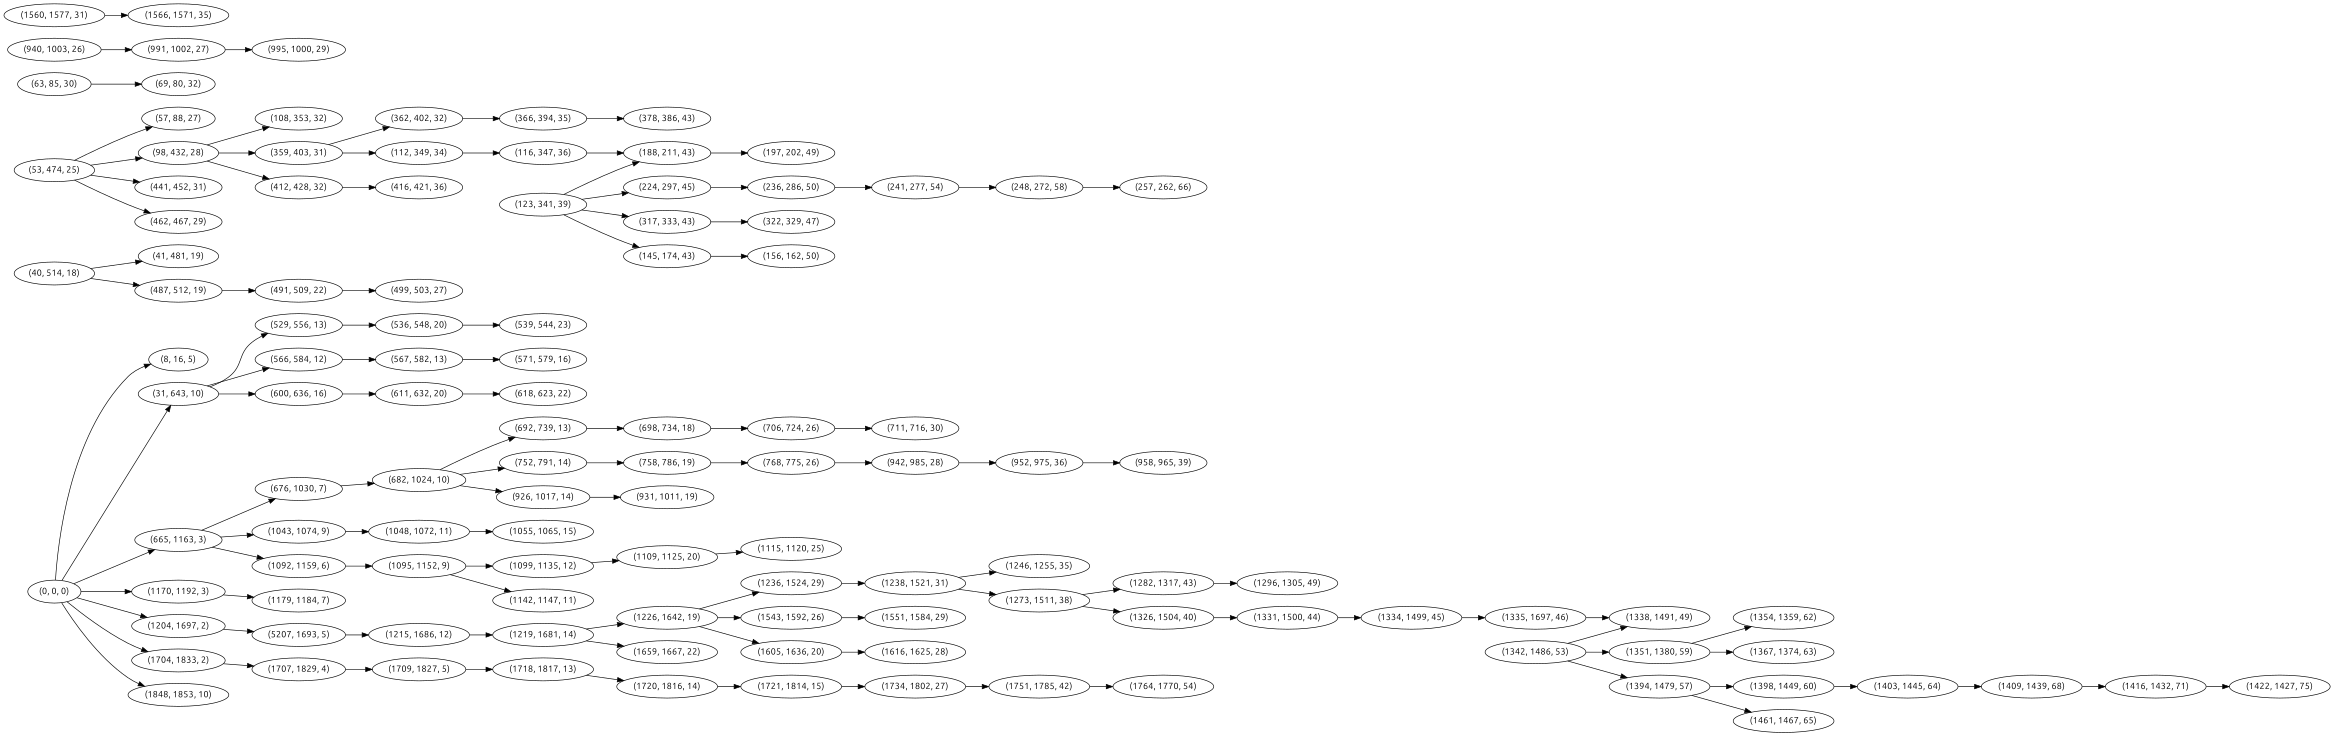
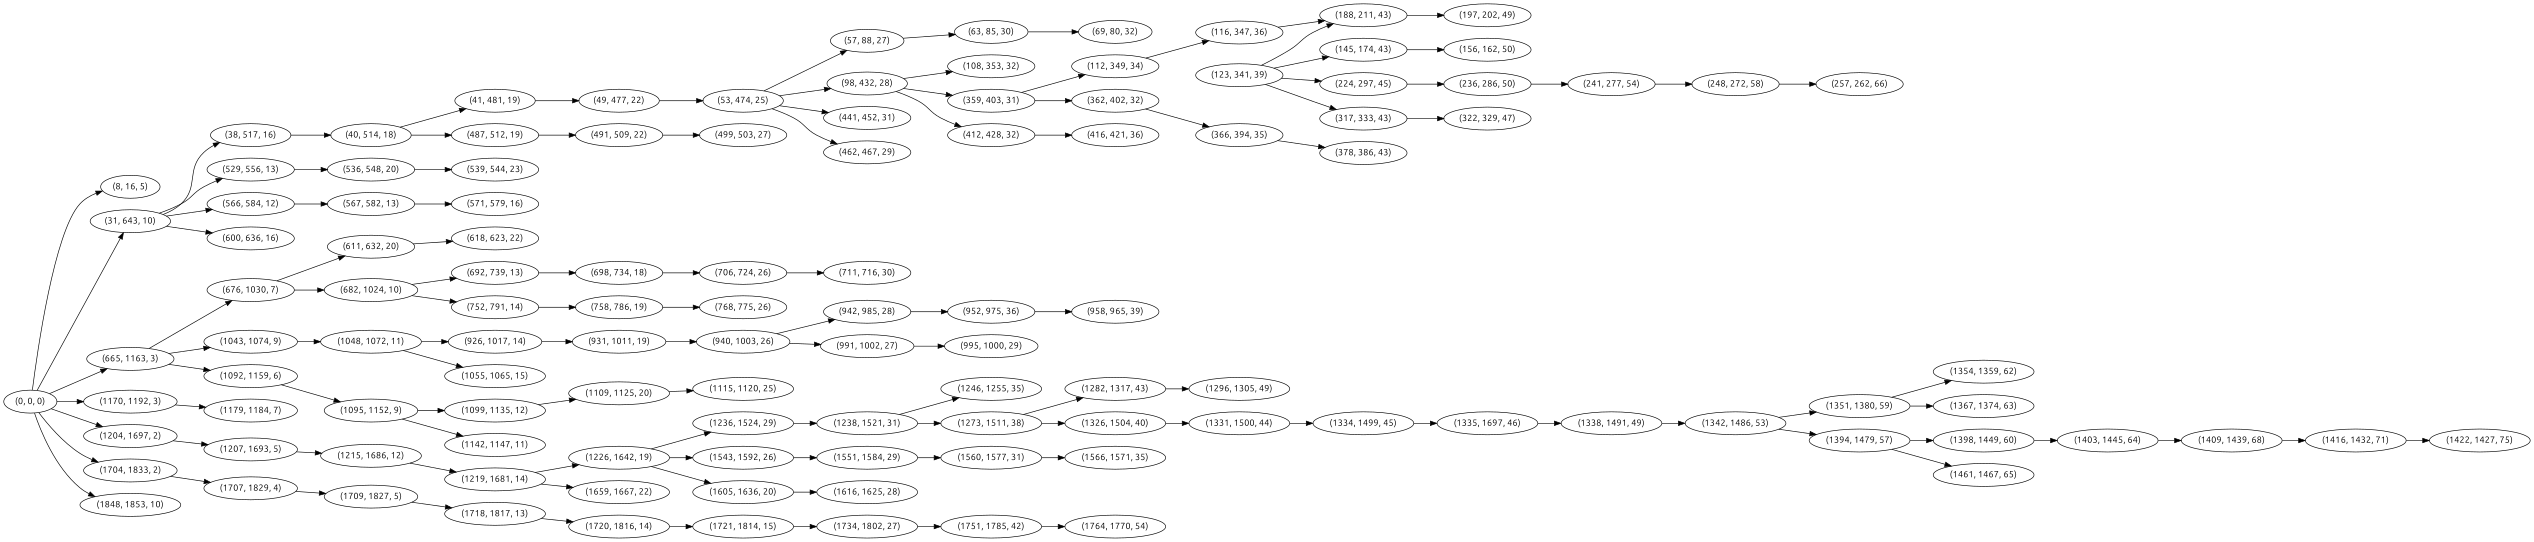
none -> (926, 37)
none -> (619, 101)
none -> (251, 135)
none -> (678, 342)
(356, 394) -> (308, 269)
none -> (926, 458)
(850, 463) -> (803, 327)
(478, 488) -> (432, 342)
(299, 635) -> (251, 449)
(1594, 636) -> (1670, 423)
